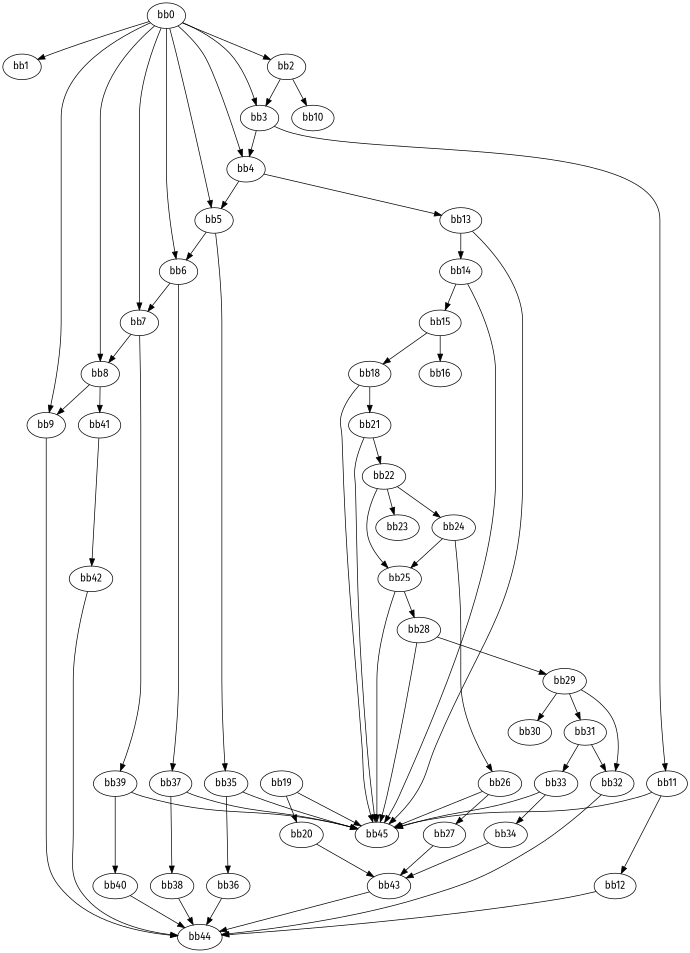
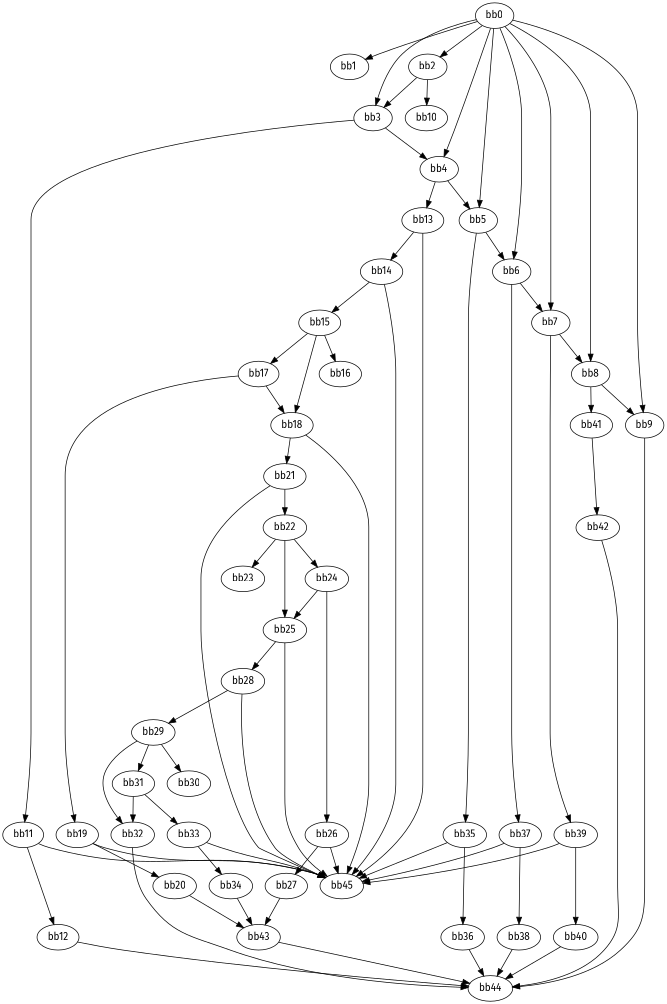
none -> (259, 374)
